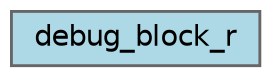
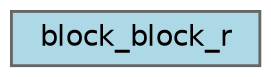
(136, 39) -> (136, 39)
